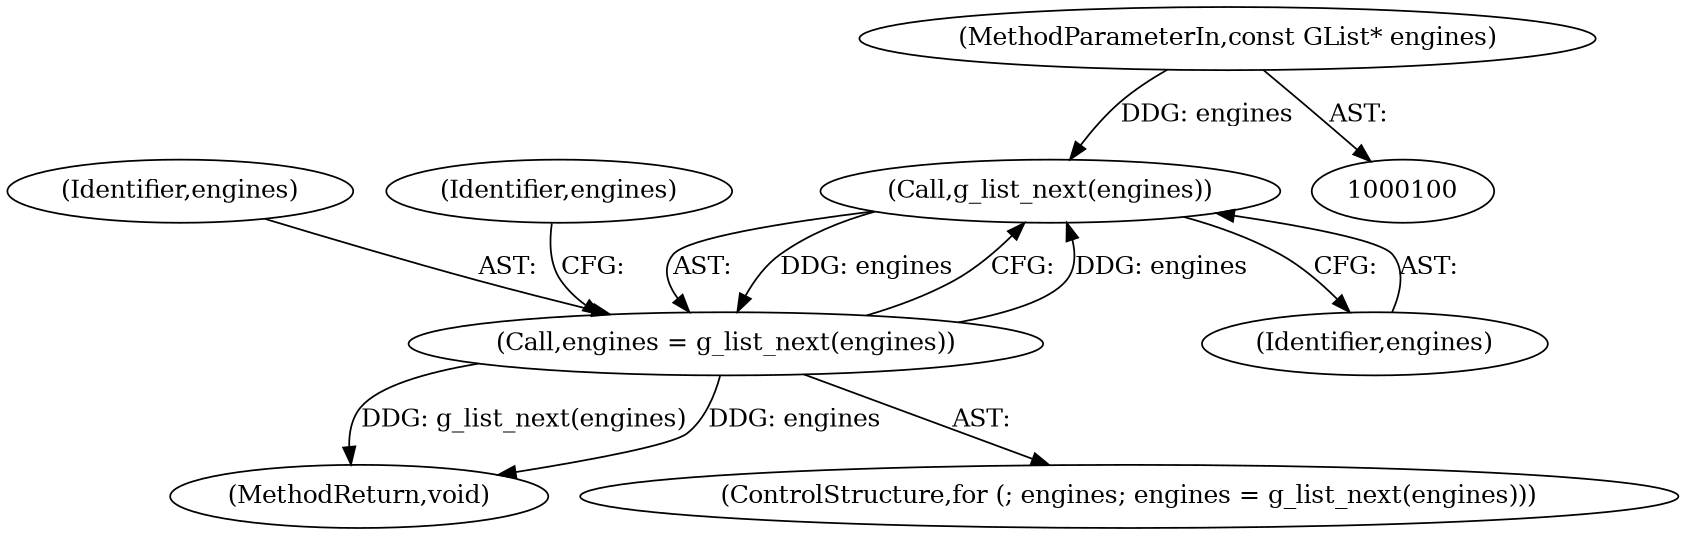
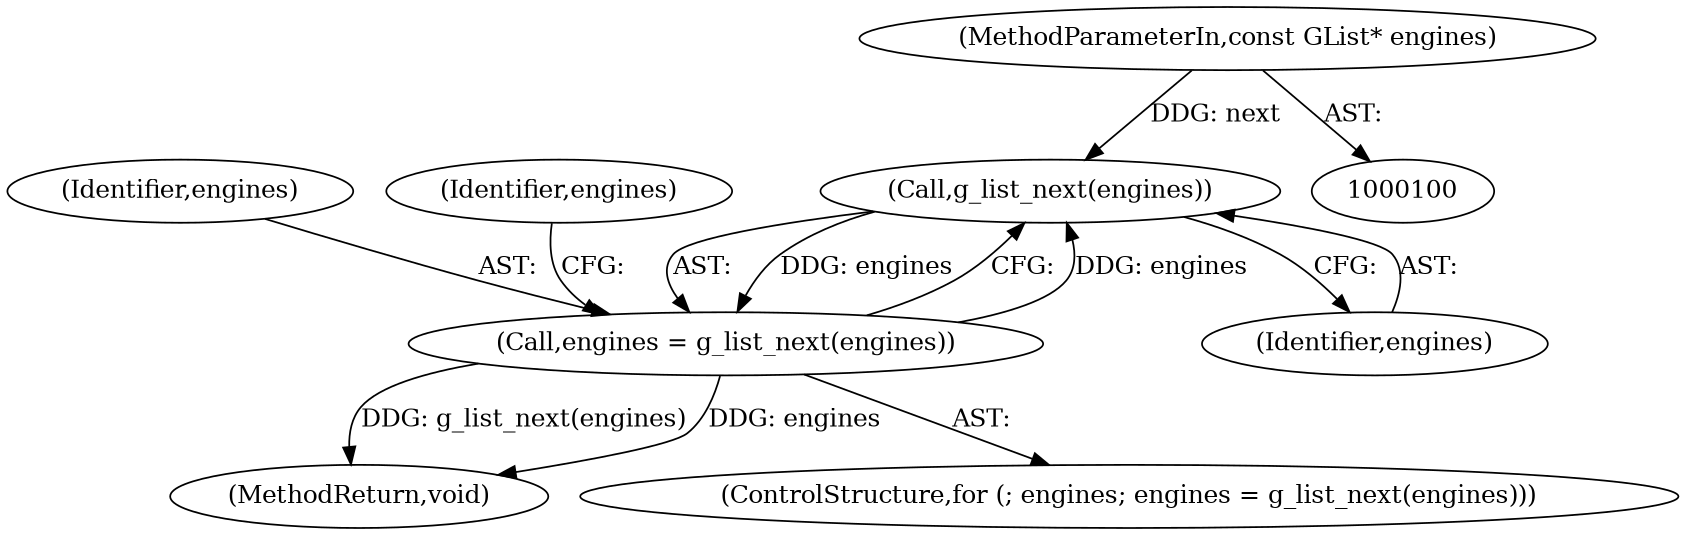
(1207, 115) -> (1216, 115)
